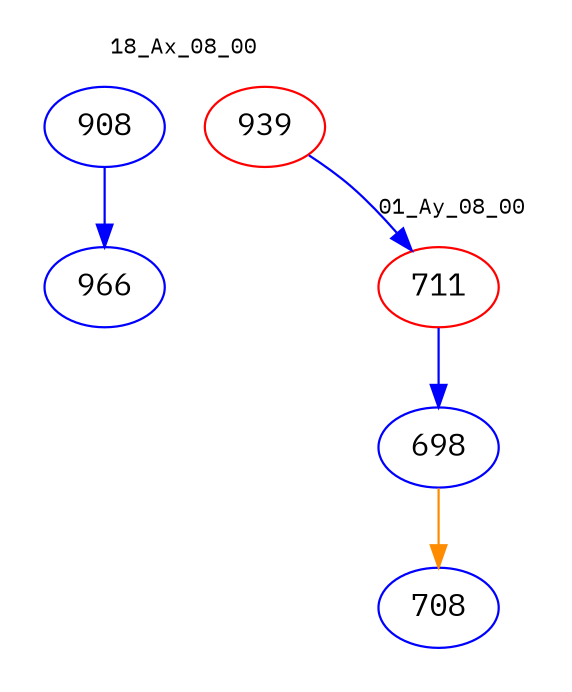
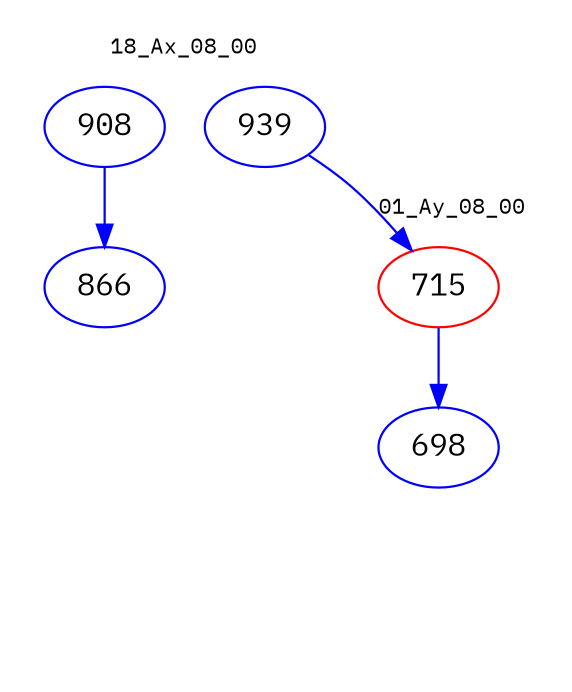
(265, 127) -> (265, 127)
(105, 287) -> (105, 287)
(439, 287) -> (439, 287)
(439, 608) -> none
